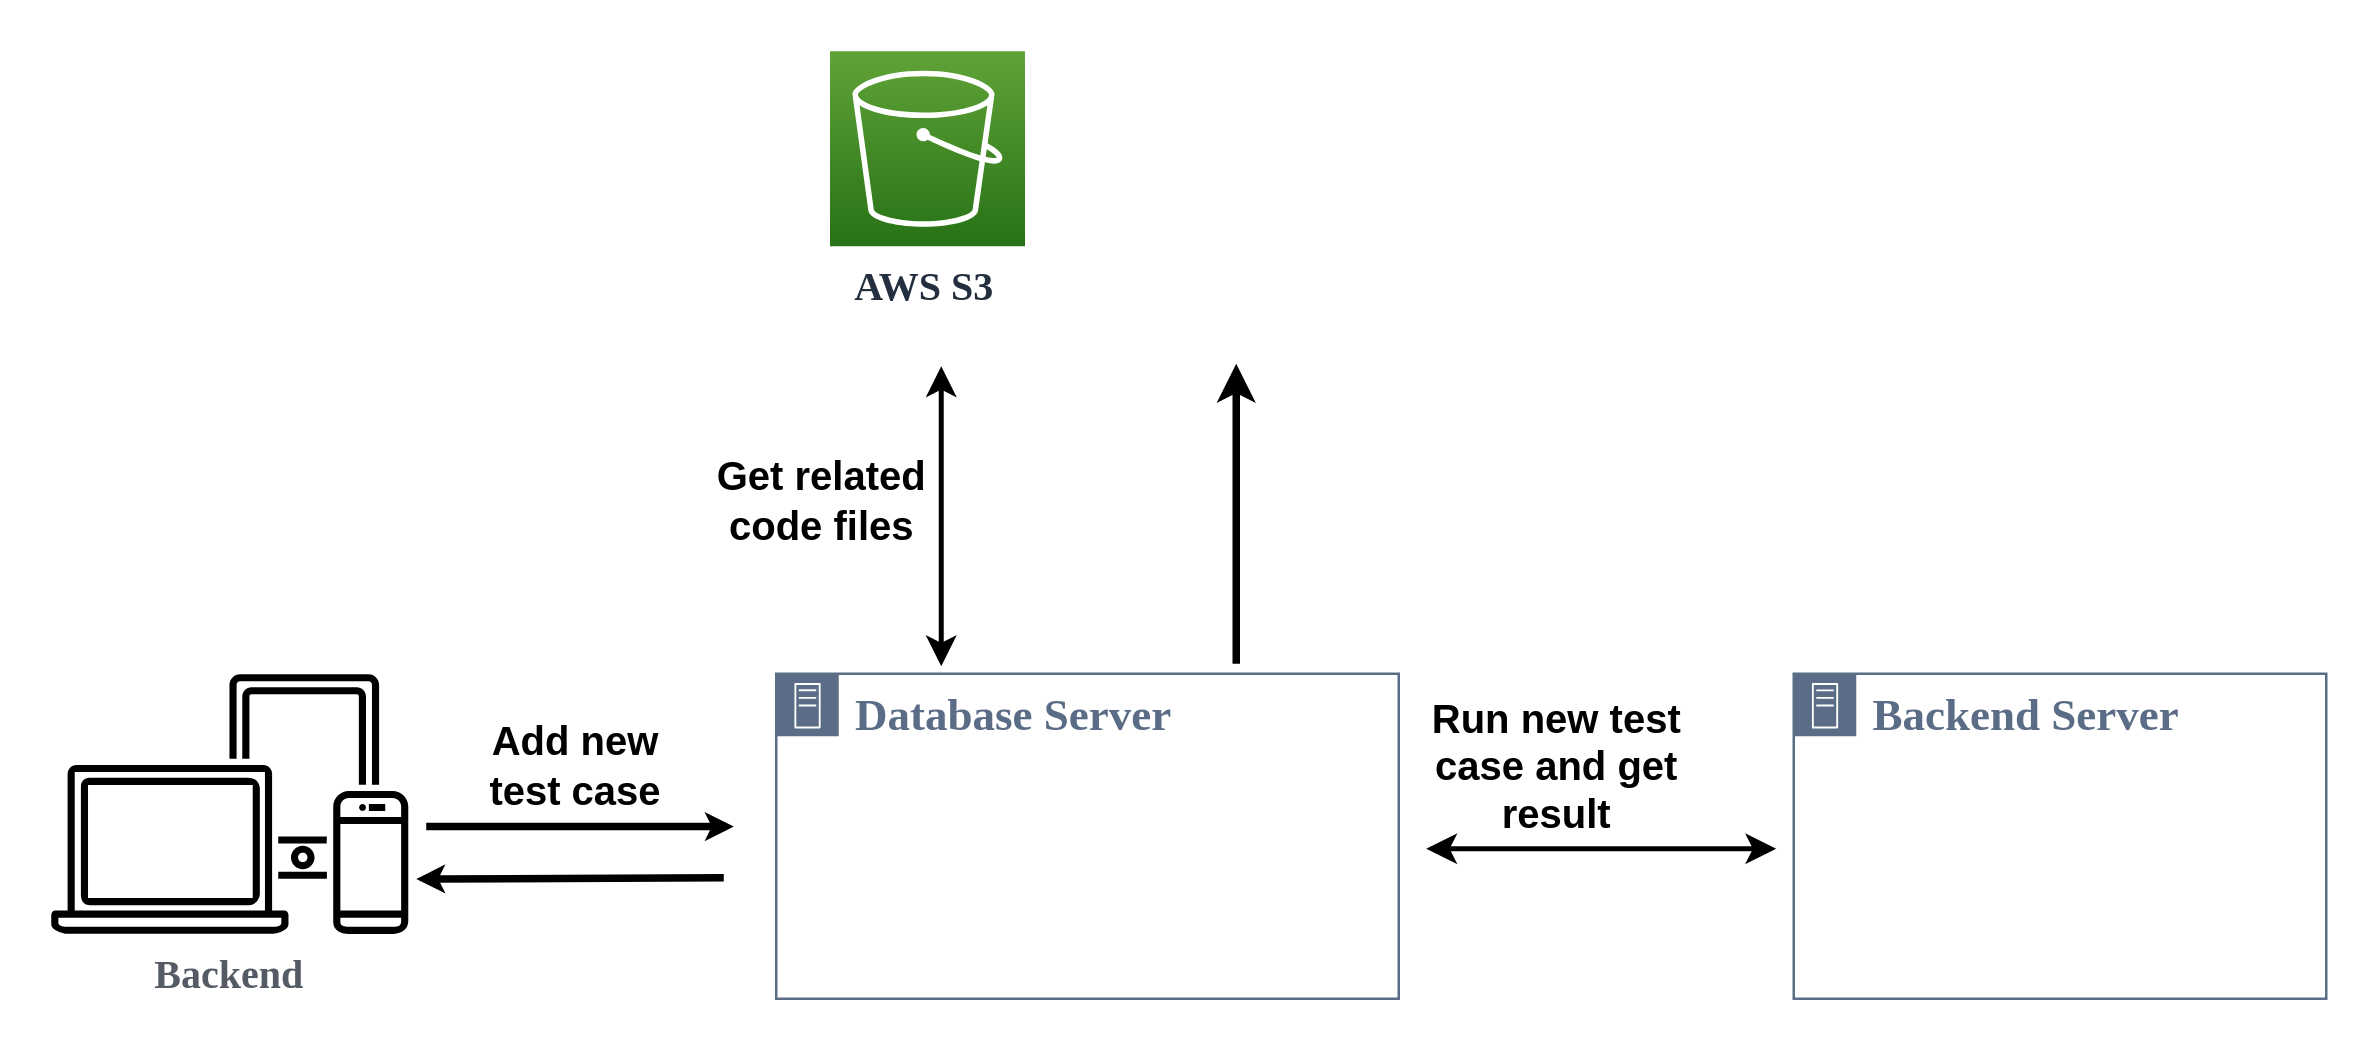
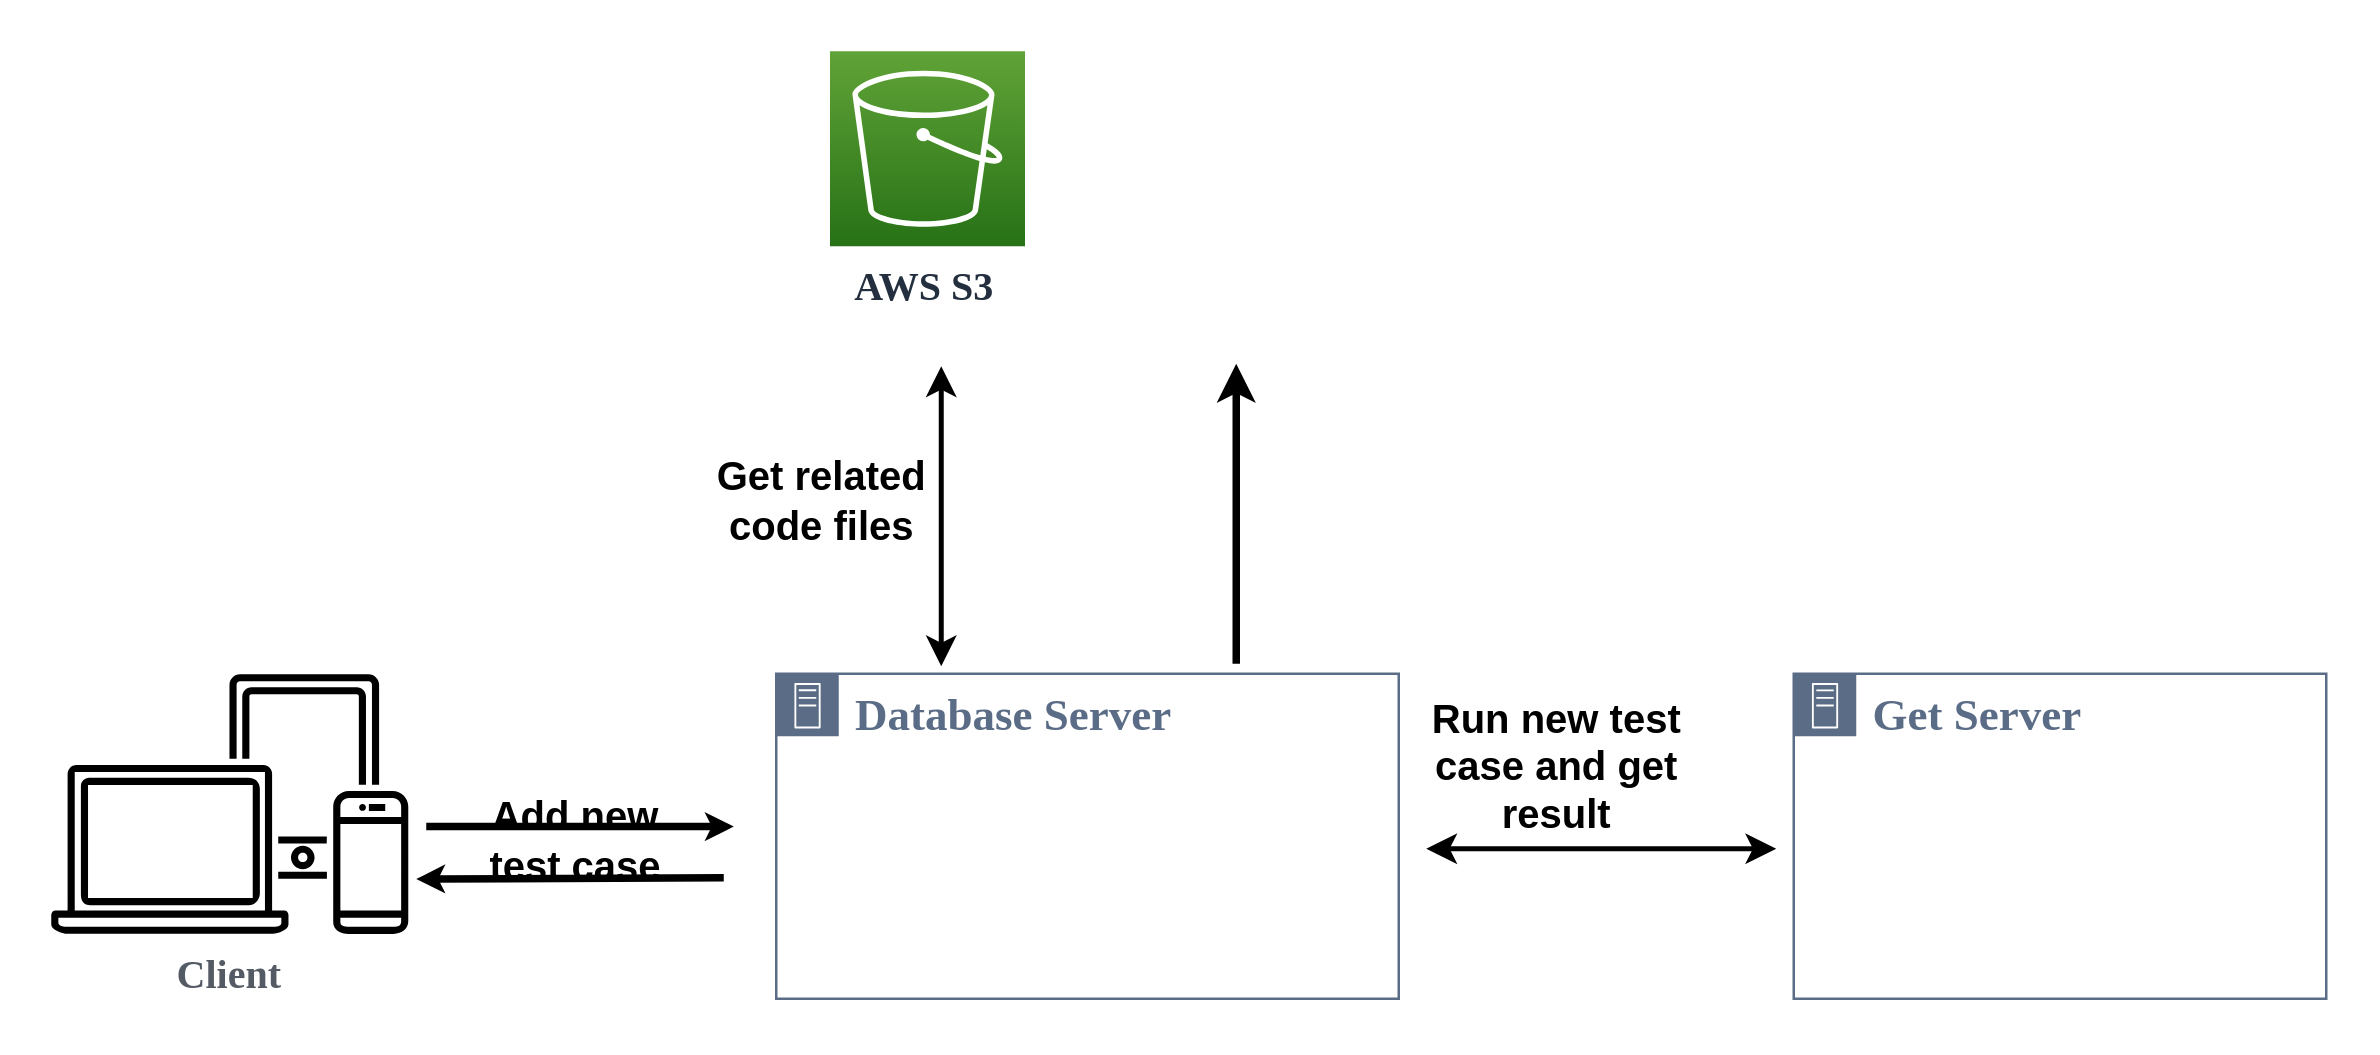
(2025, 715) -> (1981, 715)
(576, 767) -> (576, 842)
(230, 969) -> (230, 969)
